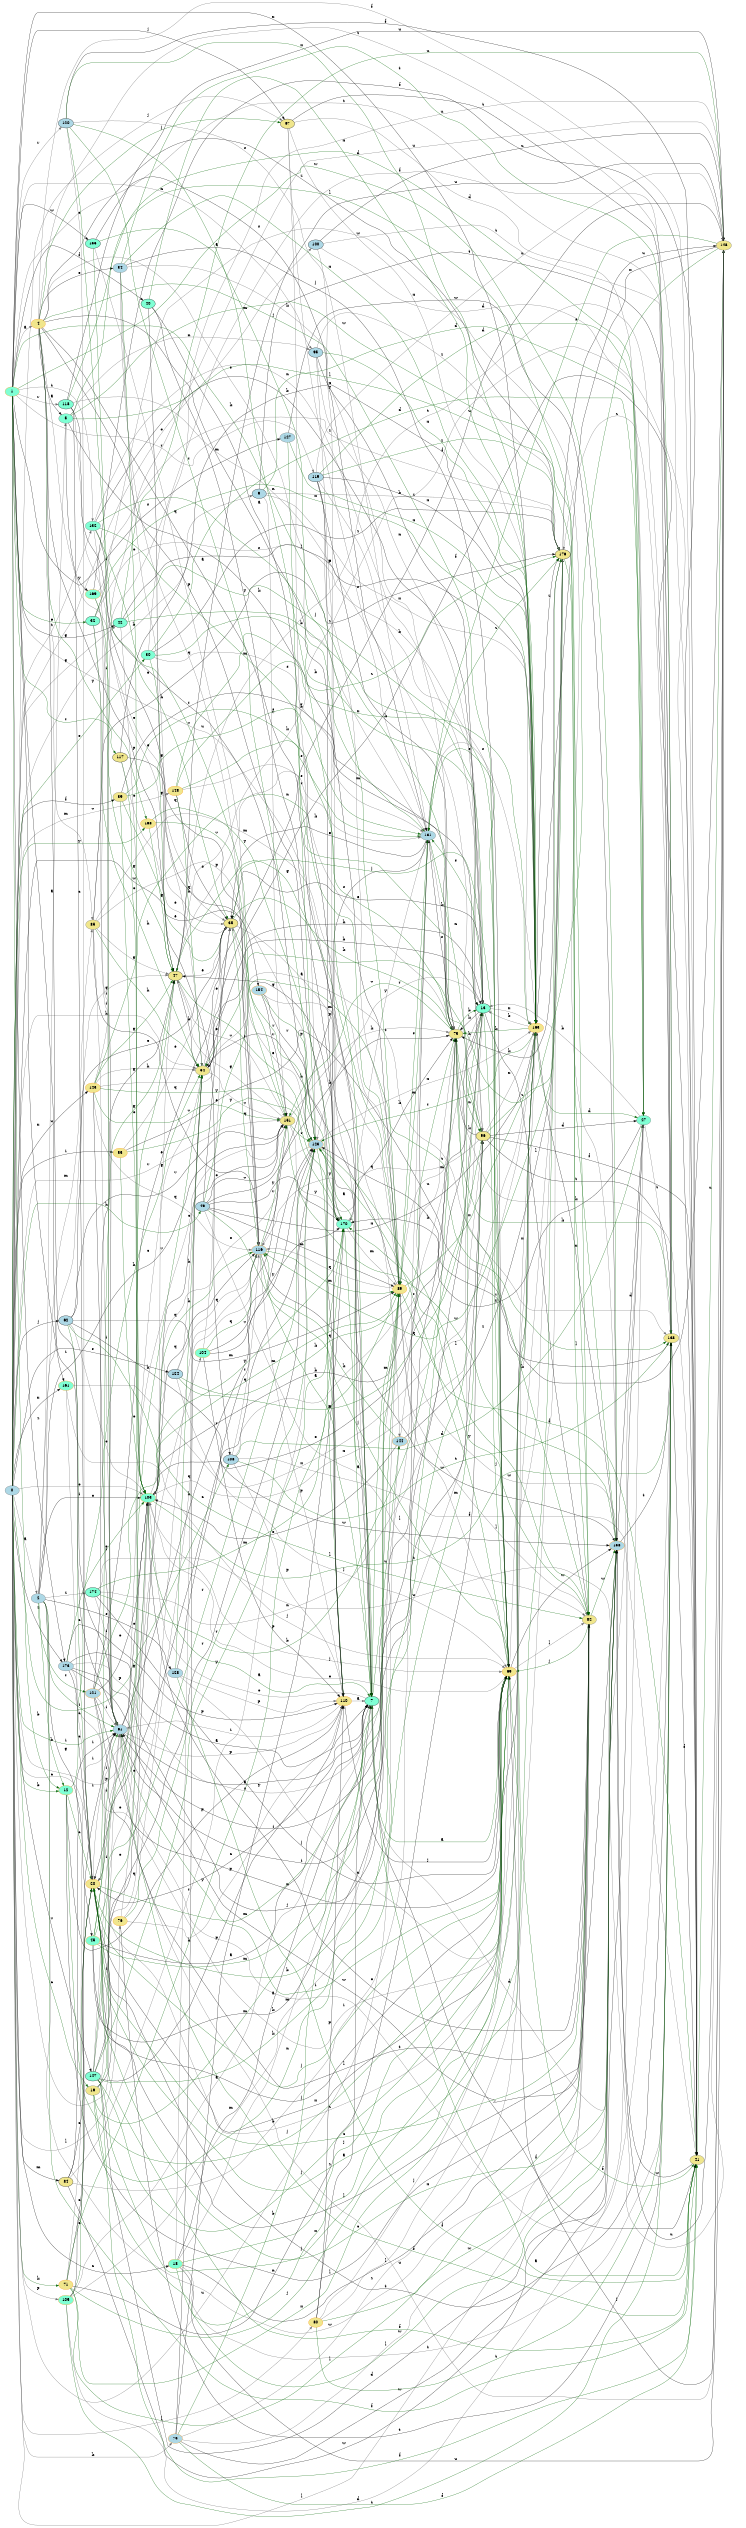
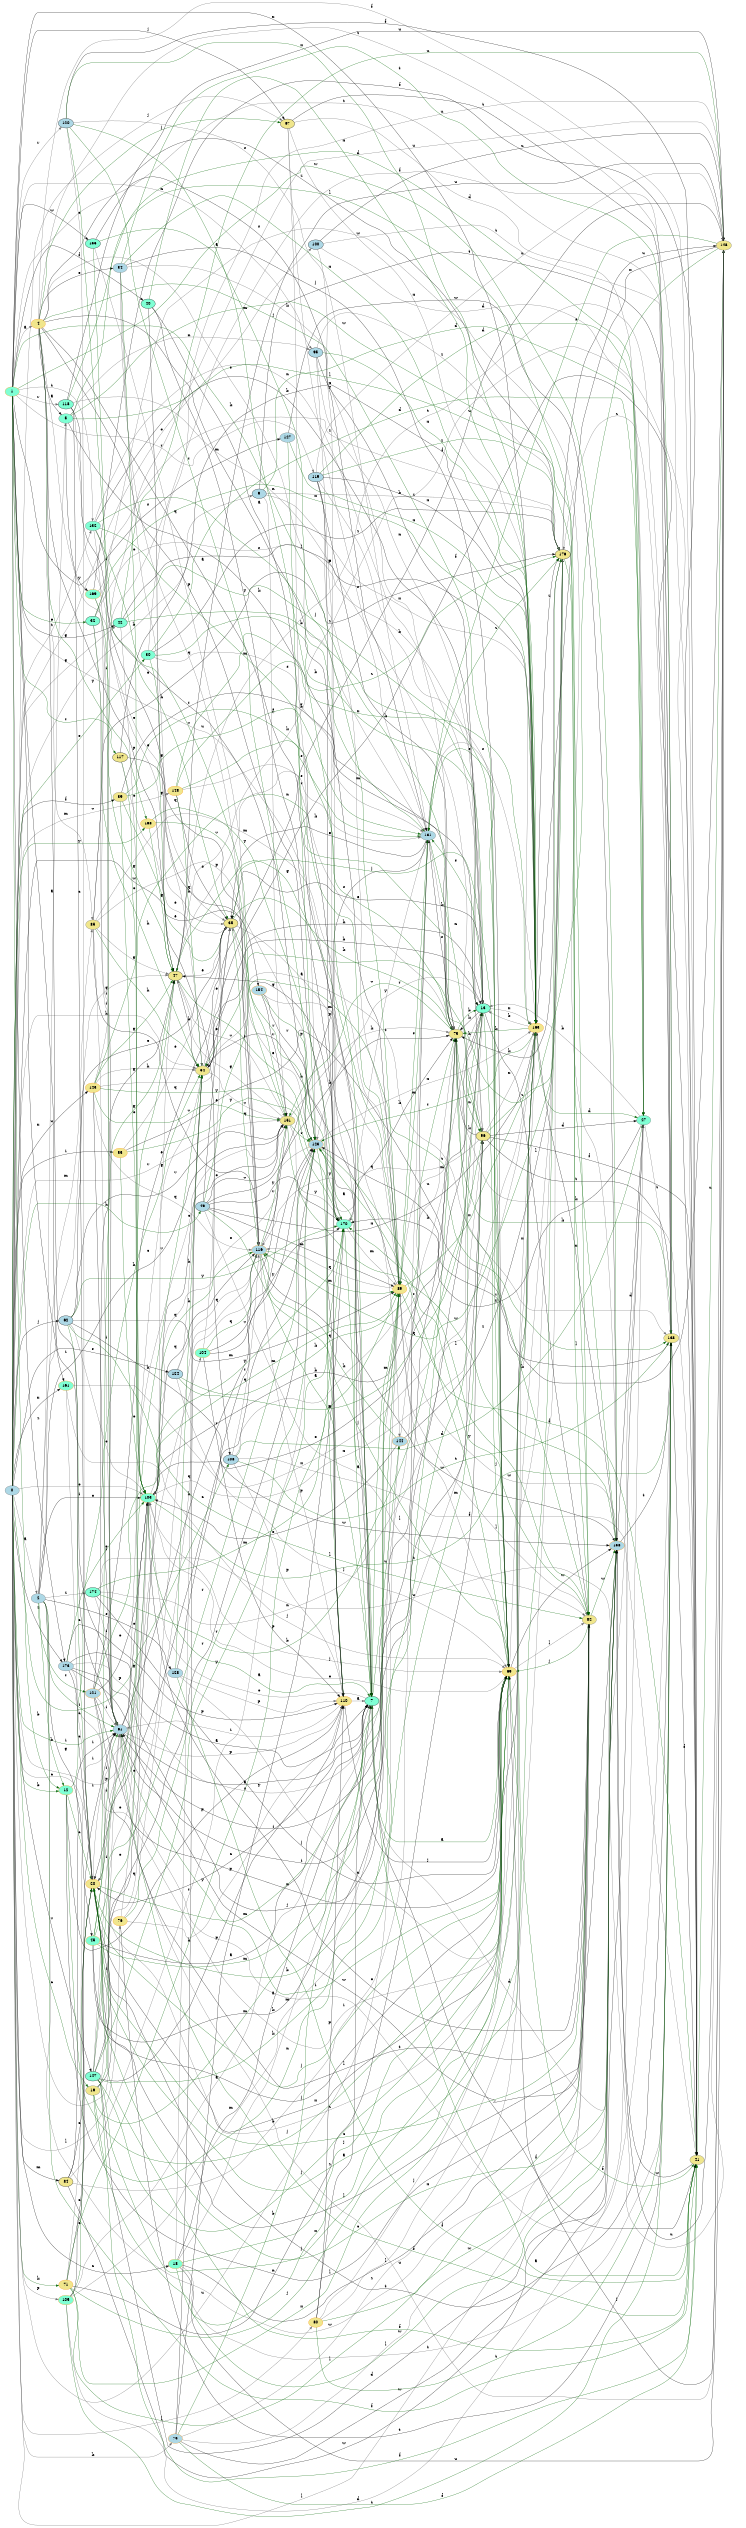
none -> (195, 1278)
